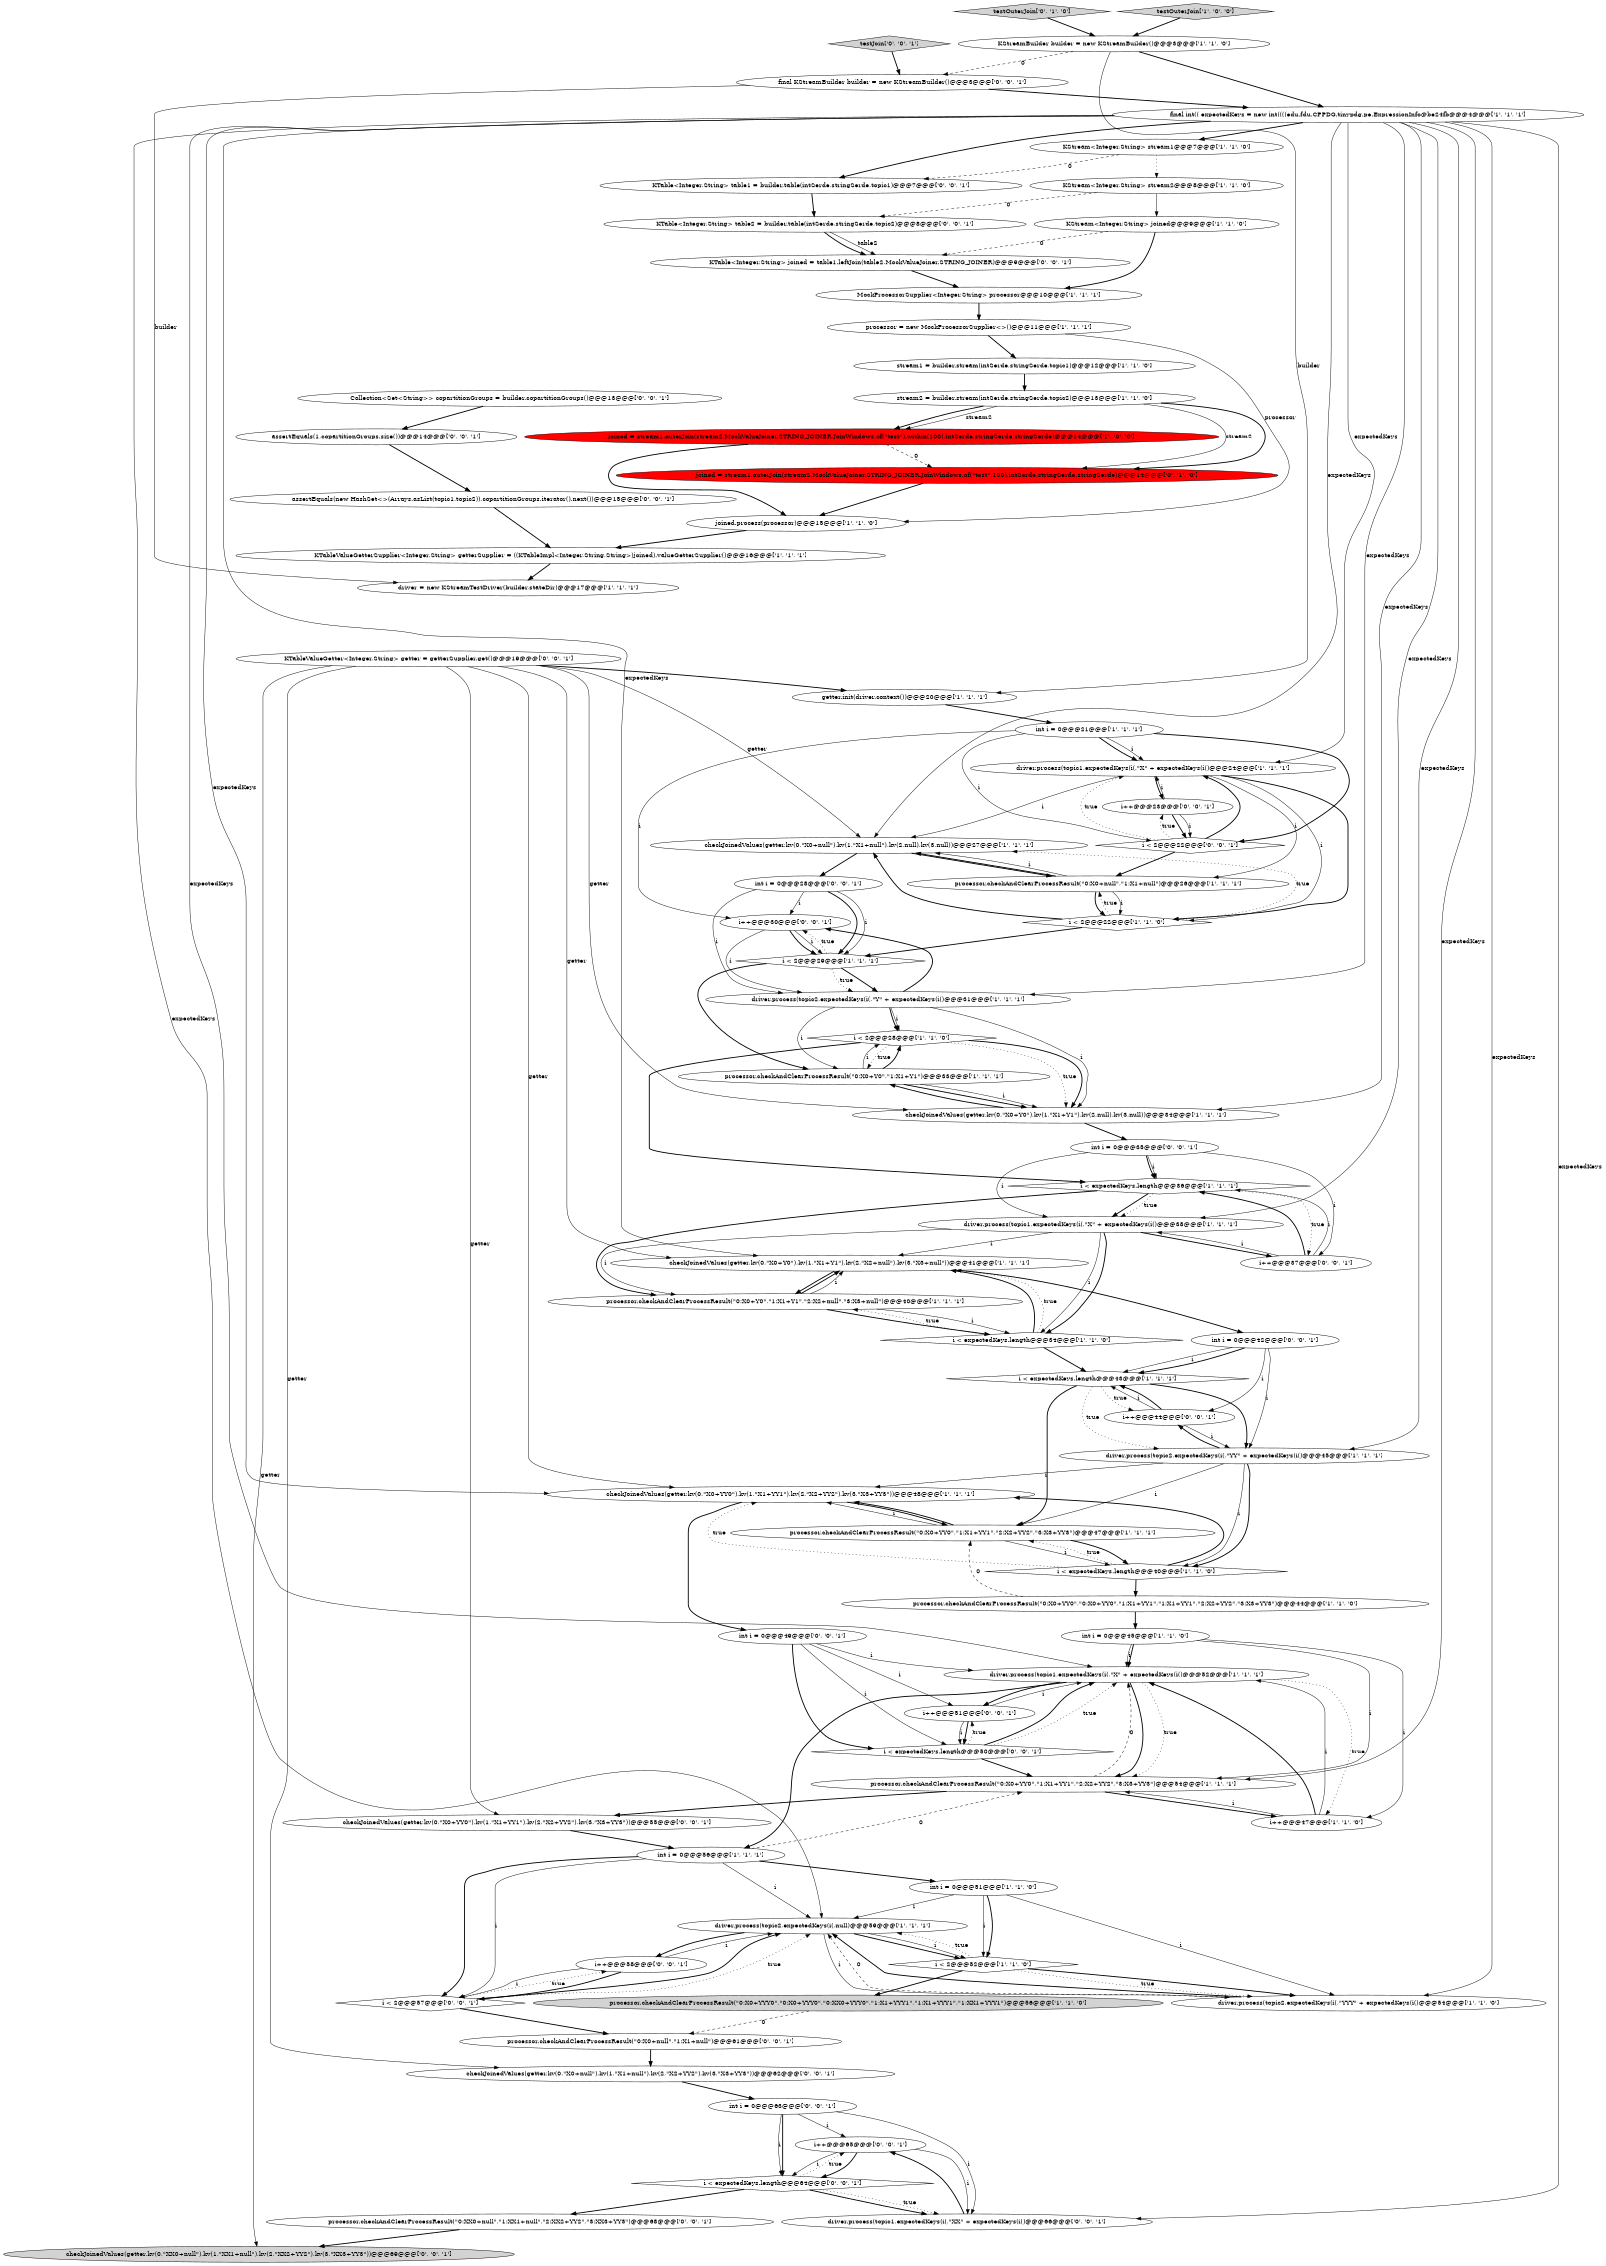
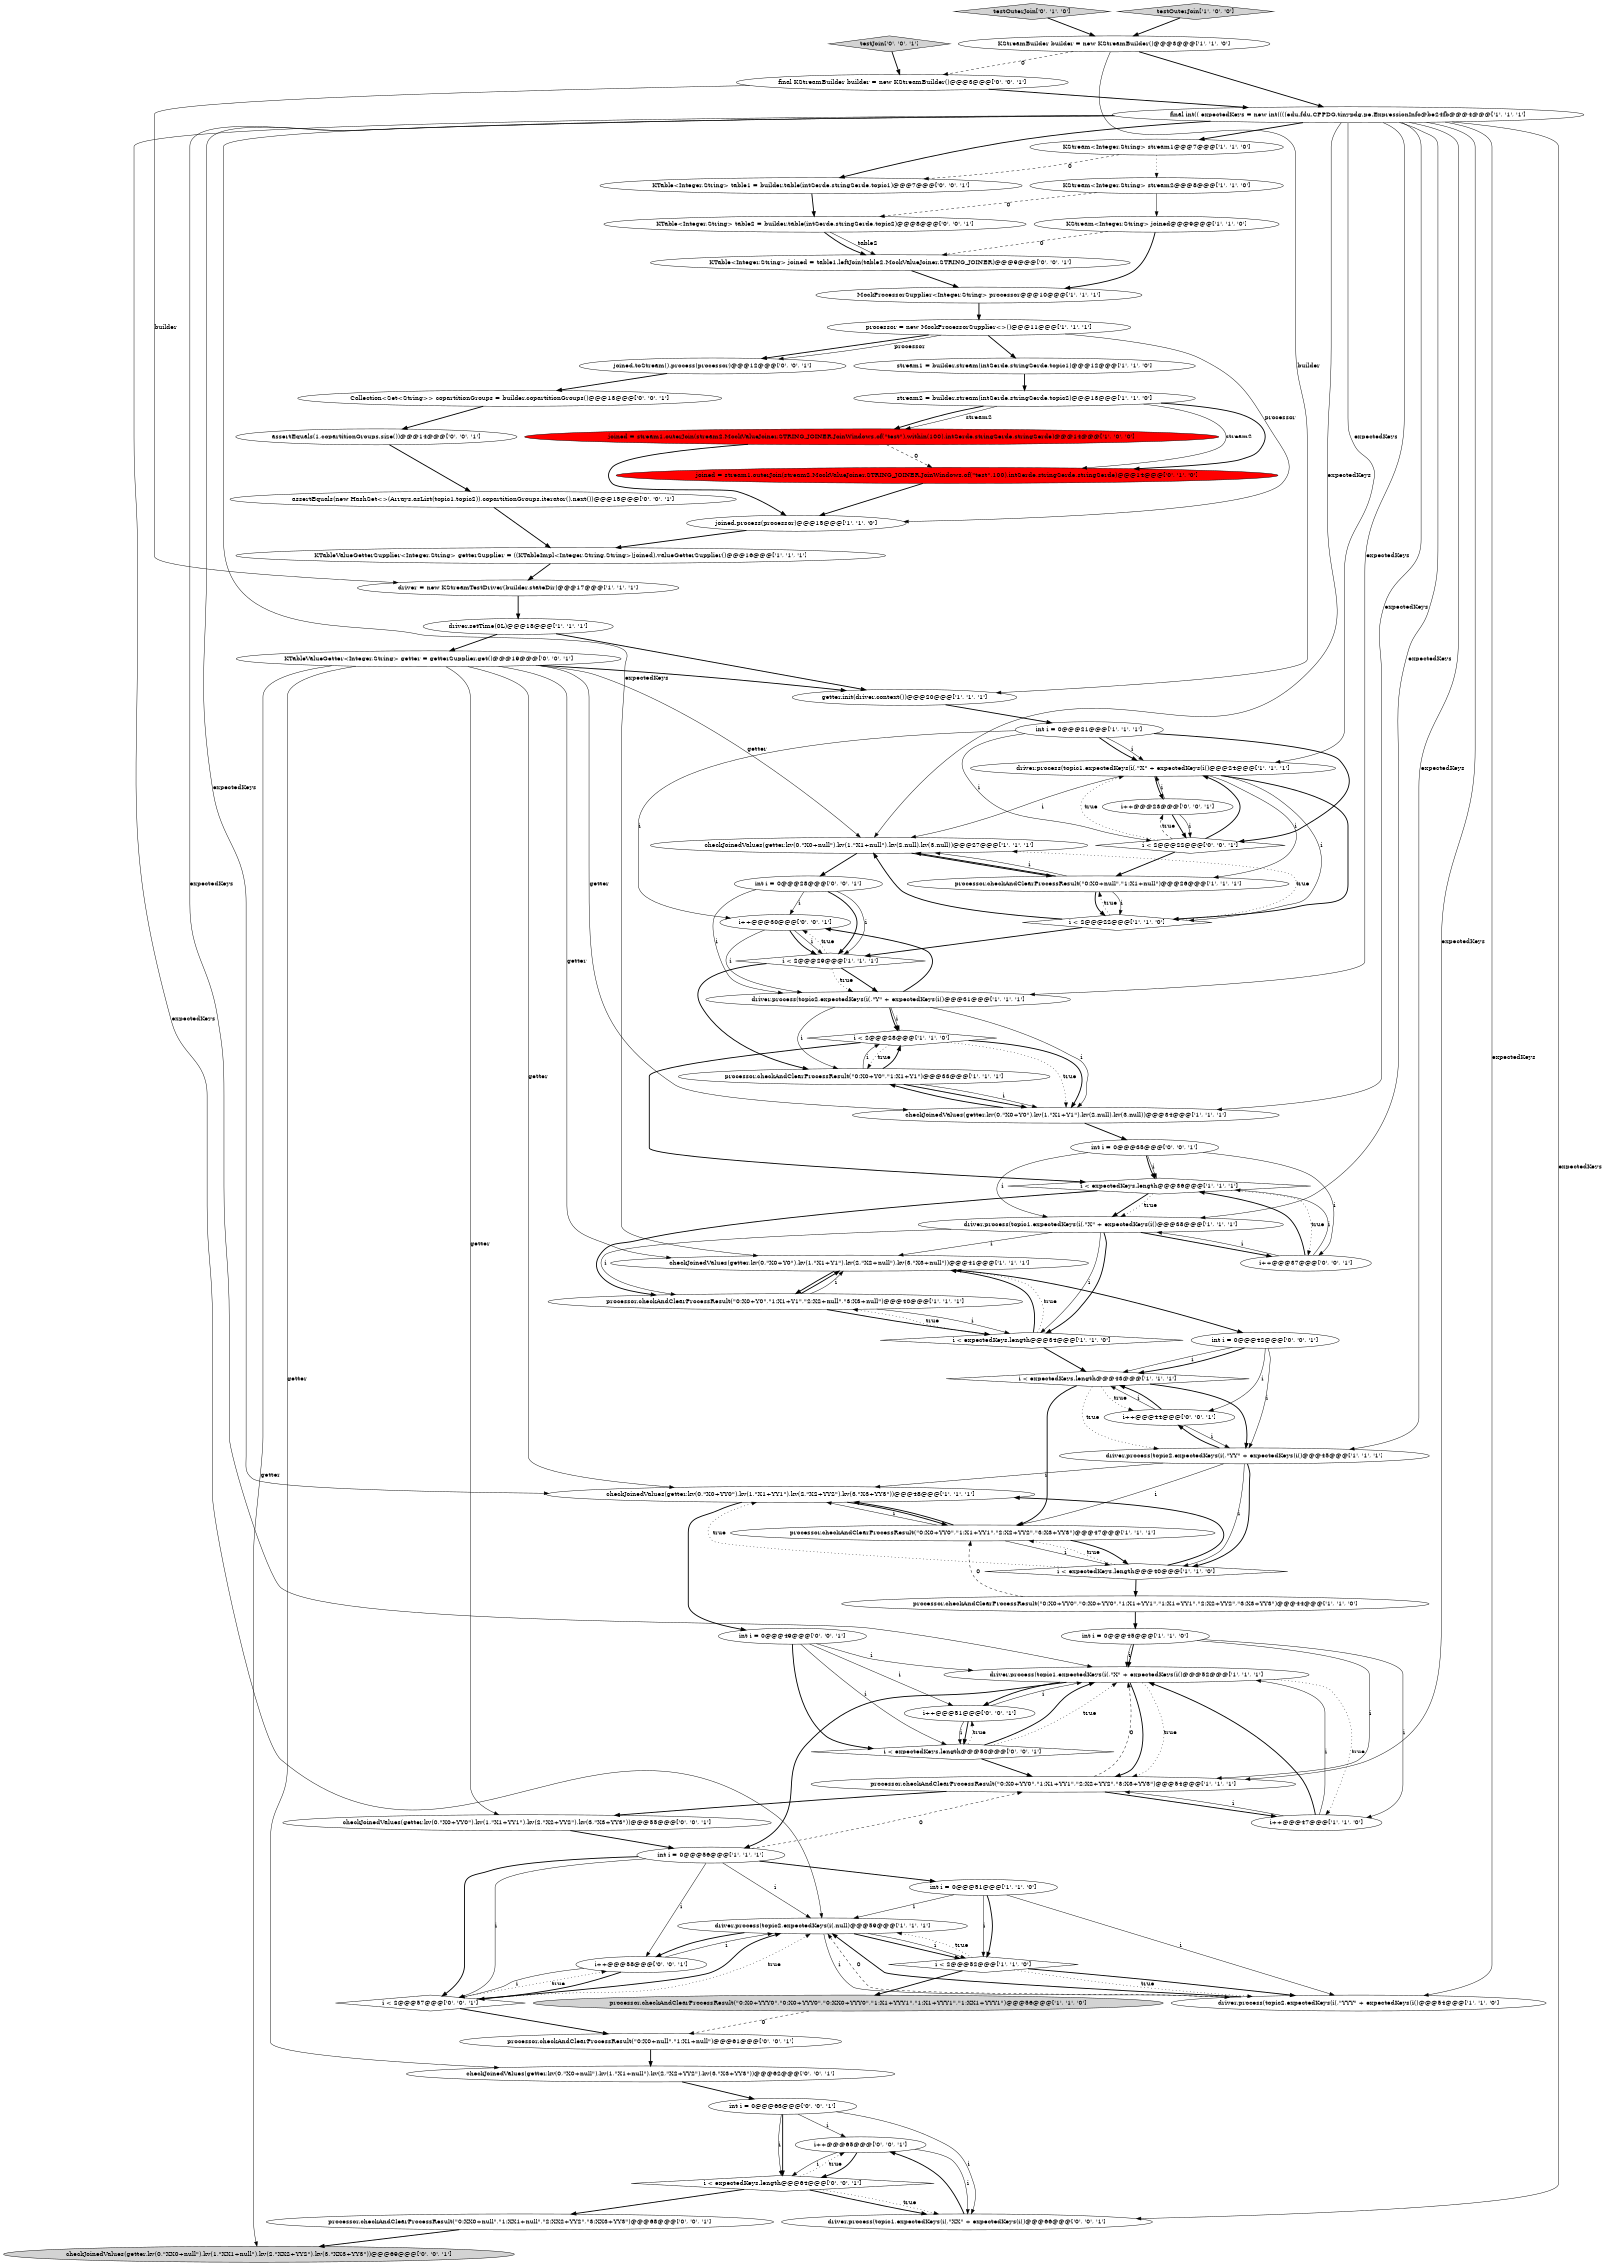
none -> (713, 366)
none -> (518, 626)
(1163, 831) -> (1163, 831)
none -> (677, 1908)
